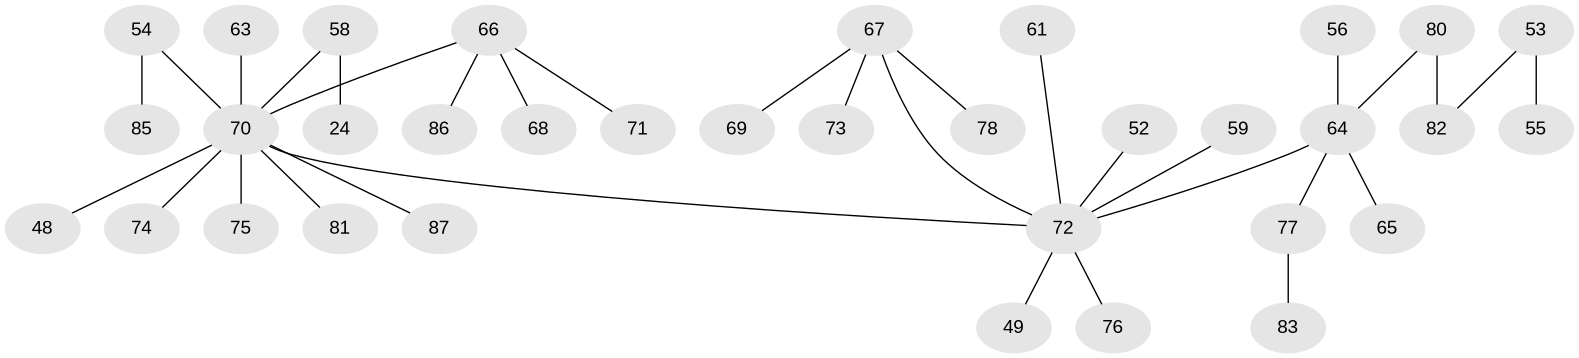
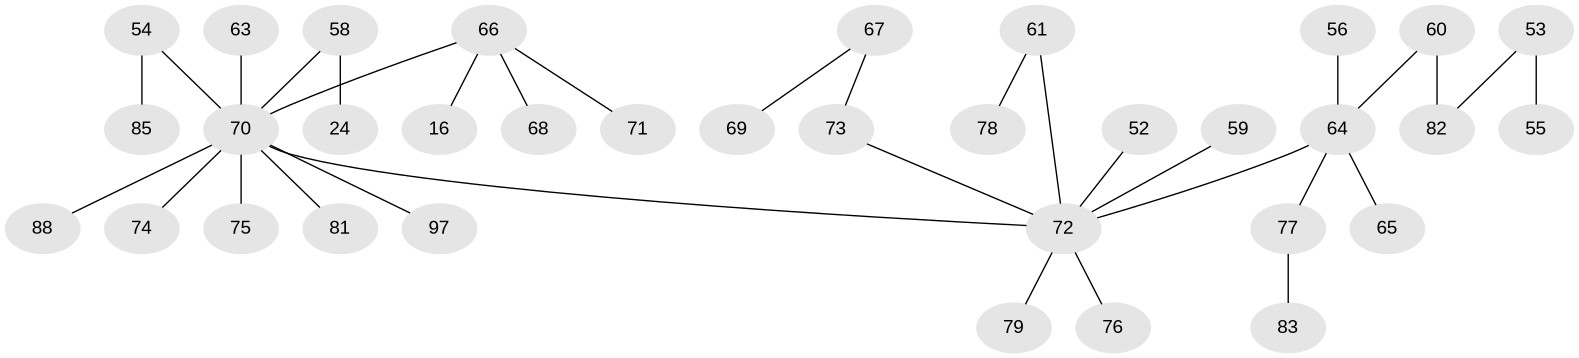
(1437, 30) -> (1437, 30)
(932, 80) -> (1013, 80)
(440, 130) -> (440, 130)
(937, 153) -> (950, 179)
(43, 229) -> (43, 229)
(440, 229) -> (440, 229)
(1014, 328) -> (1014, 328)
